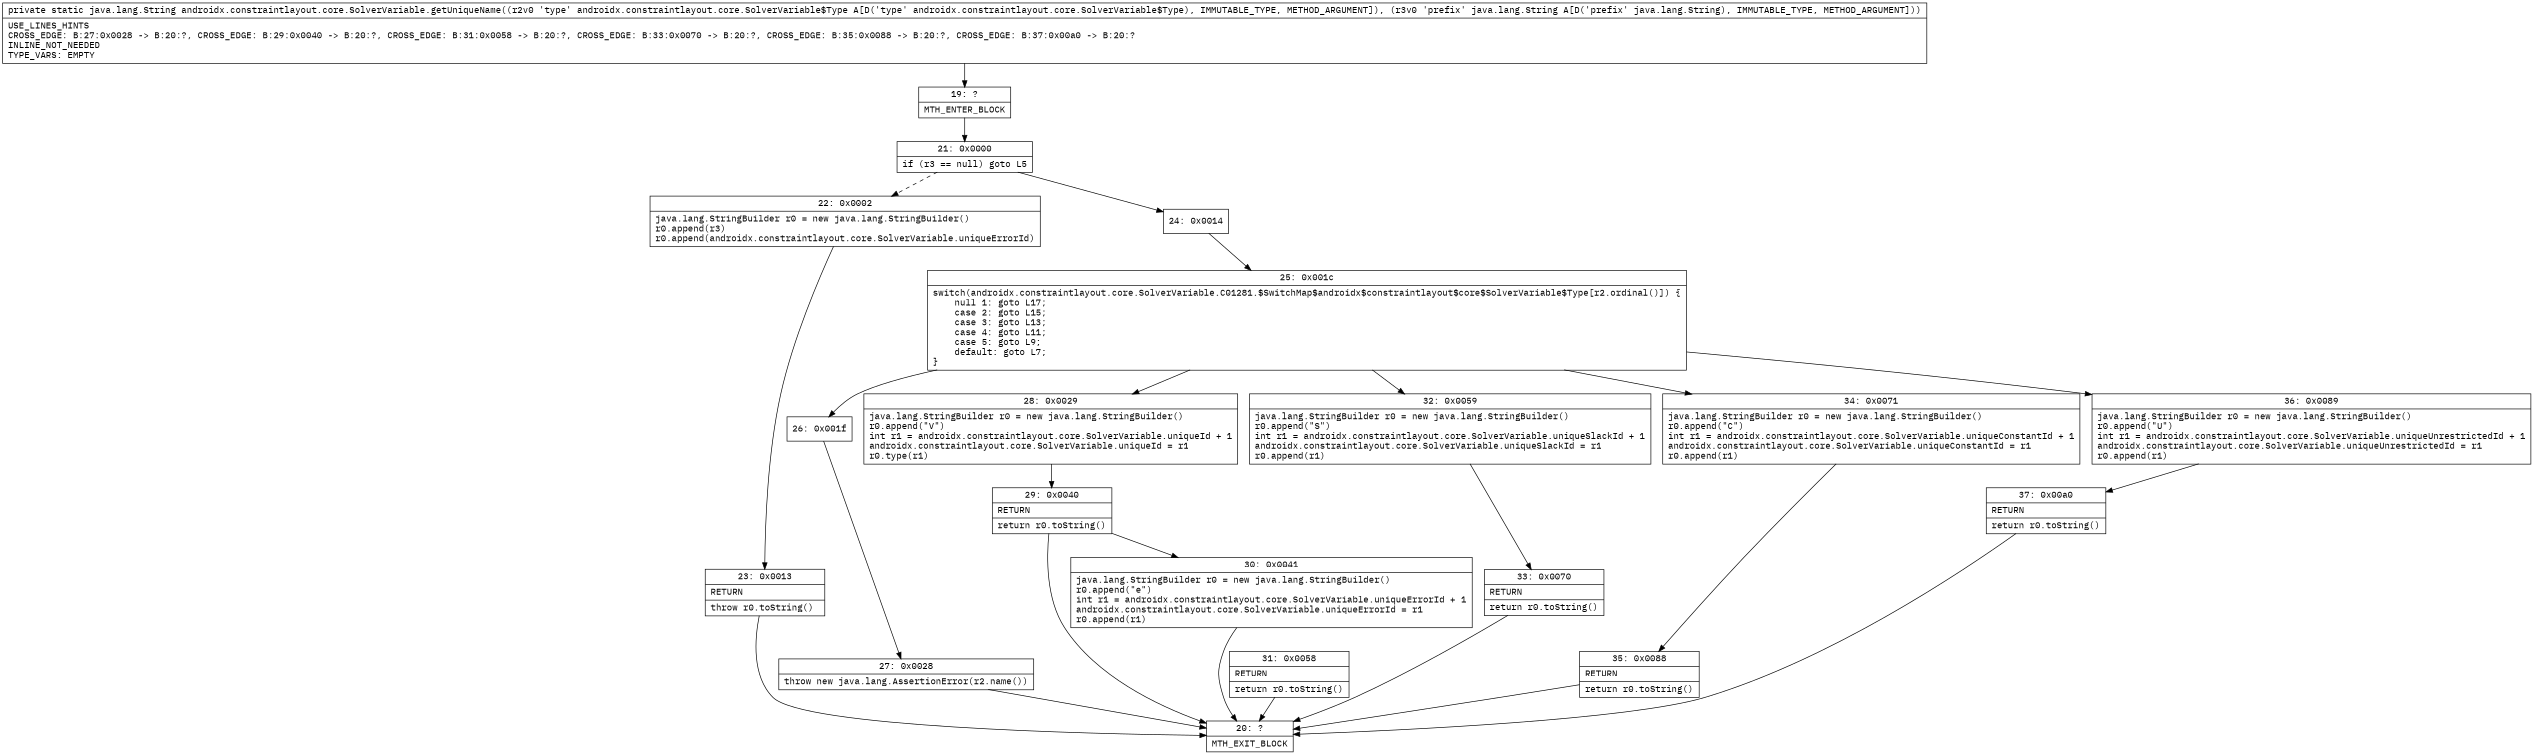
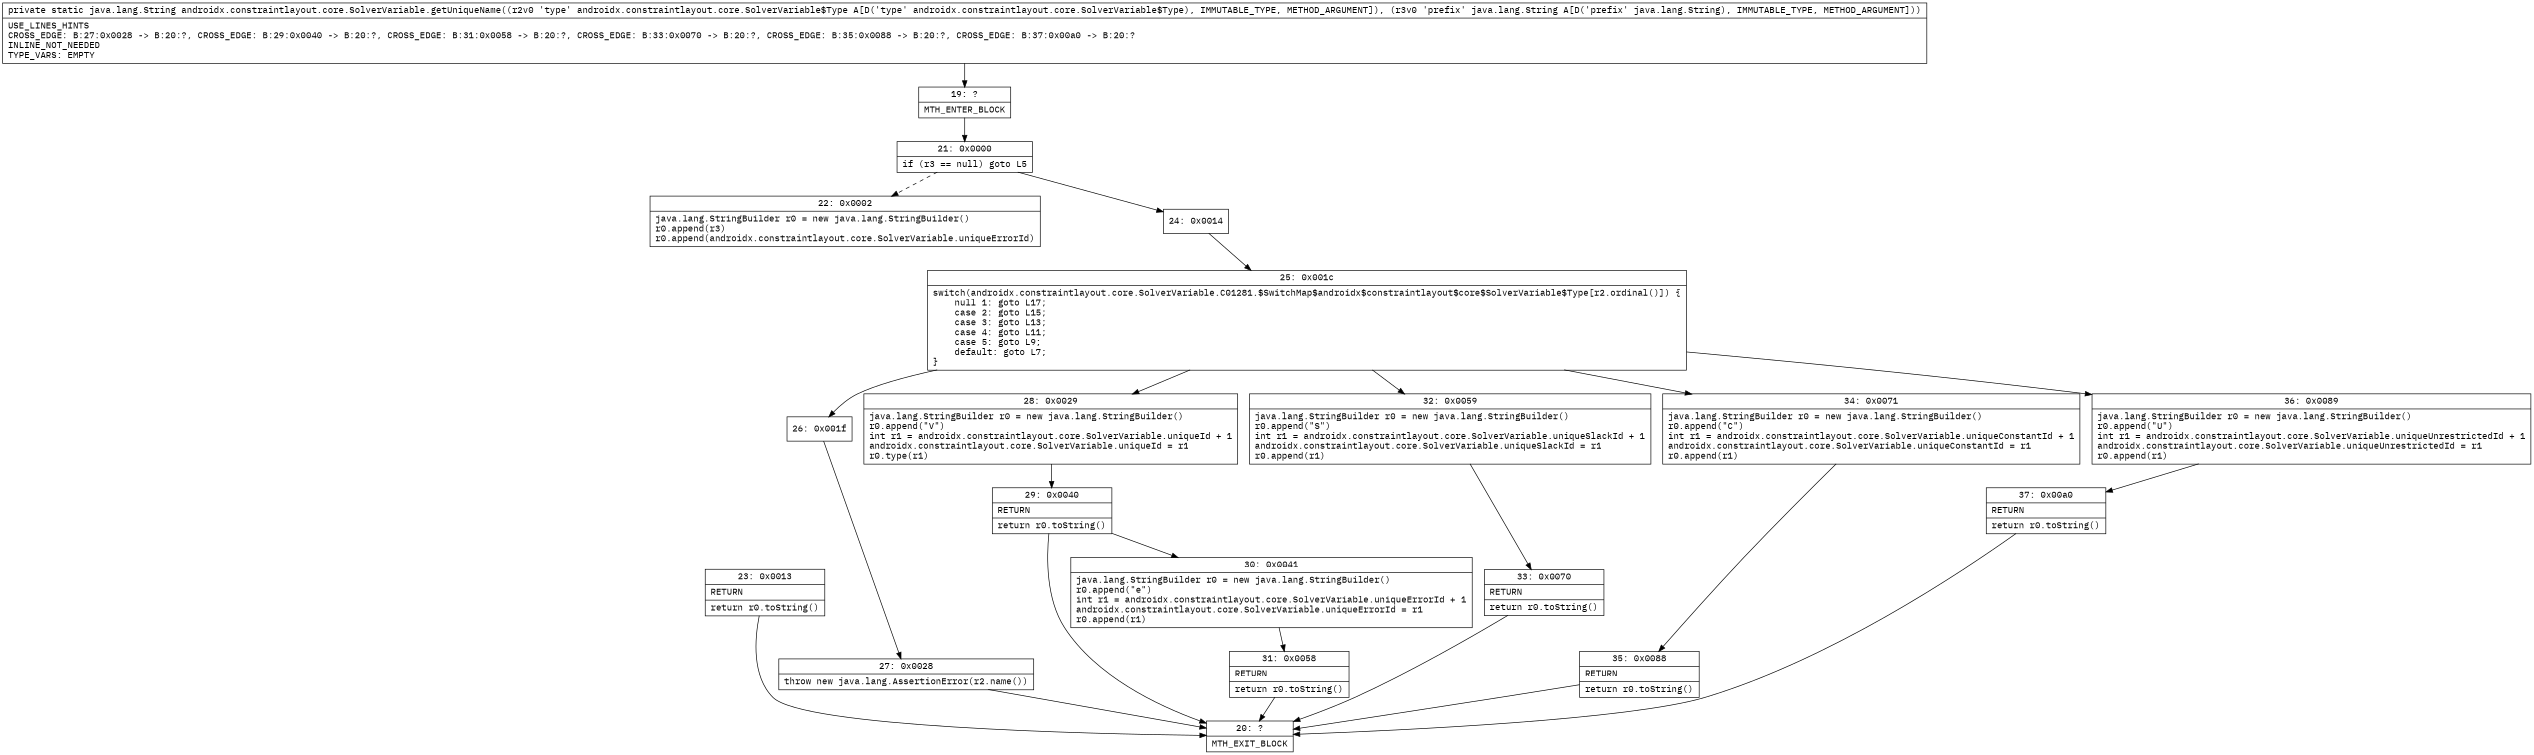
(780, 400) -> none
(762, 608) -> (765, 608)
(1219, 671) -> (1281, 636)
